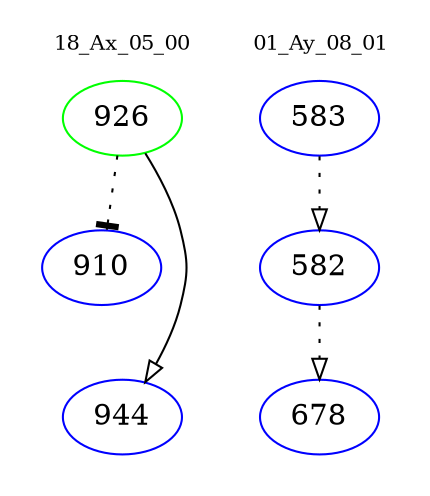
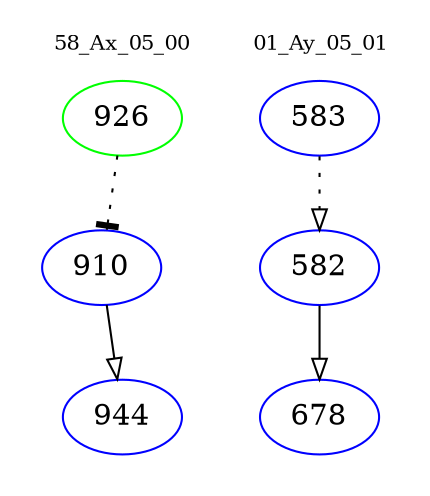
(122, 45) -> (122, 45)
(321, 45) -> (321, 45)
(186, 257) -> (111, 332)
(320, 332) -> (320, 332)
